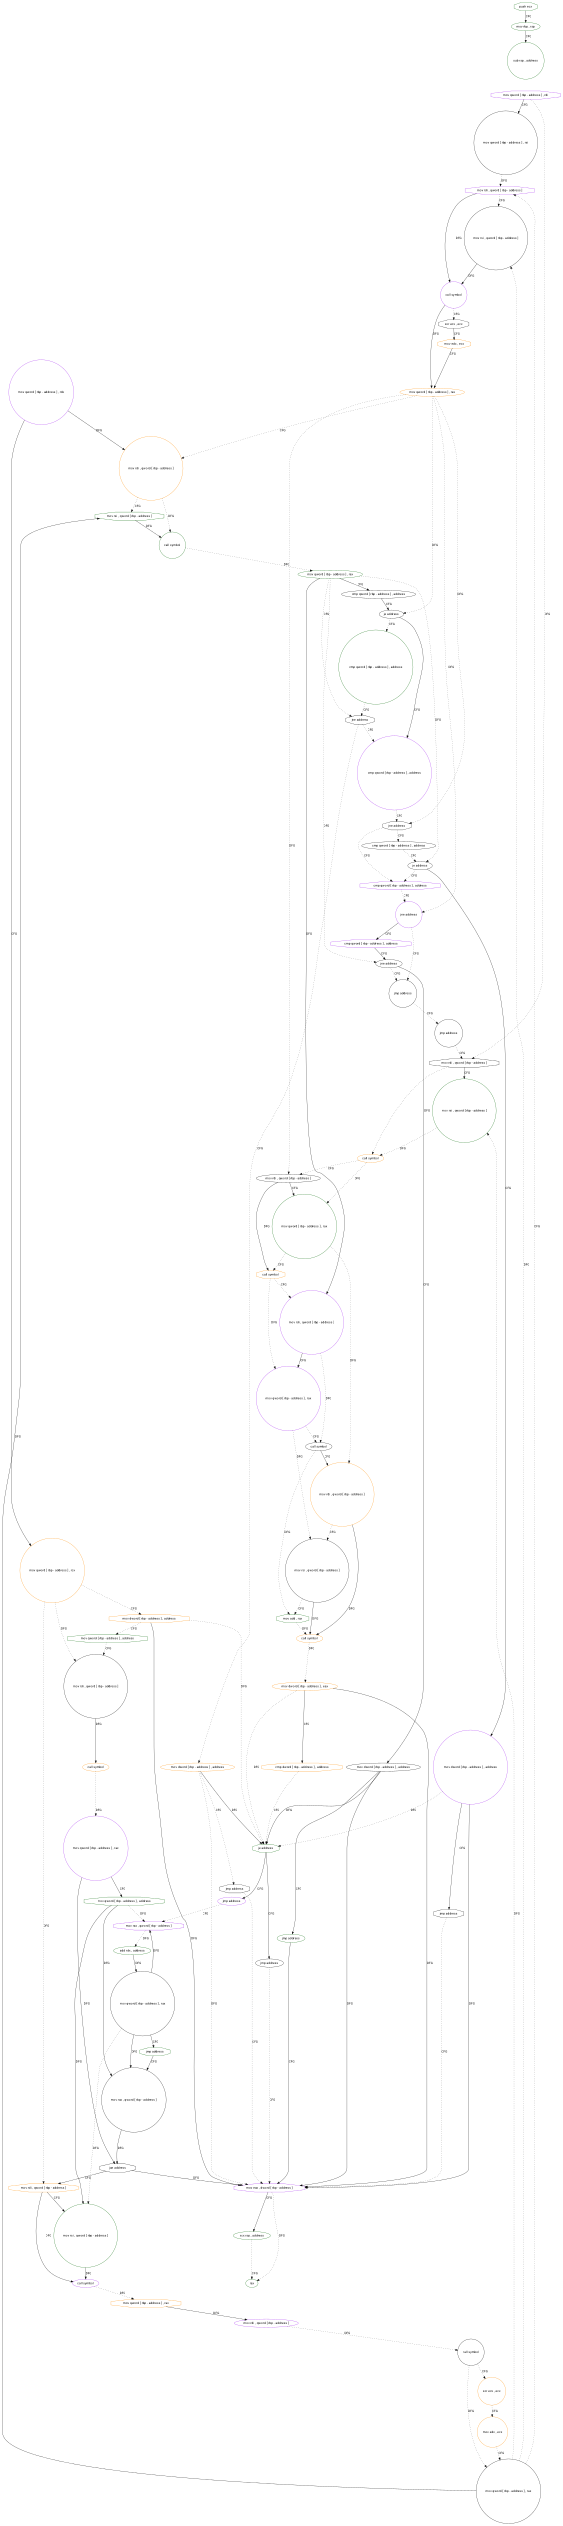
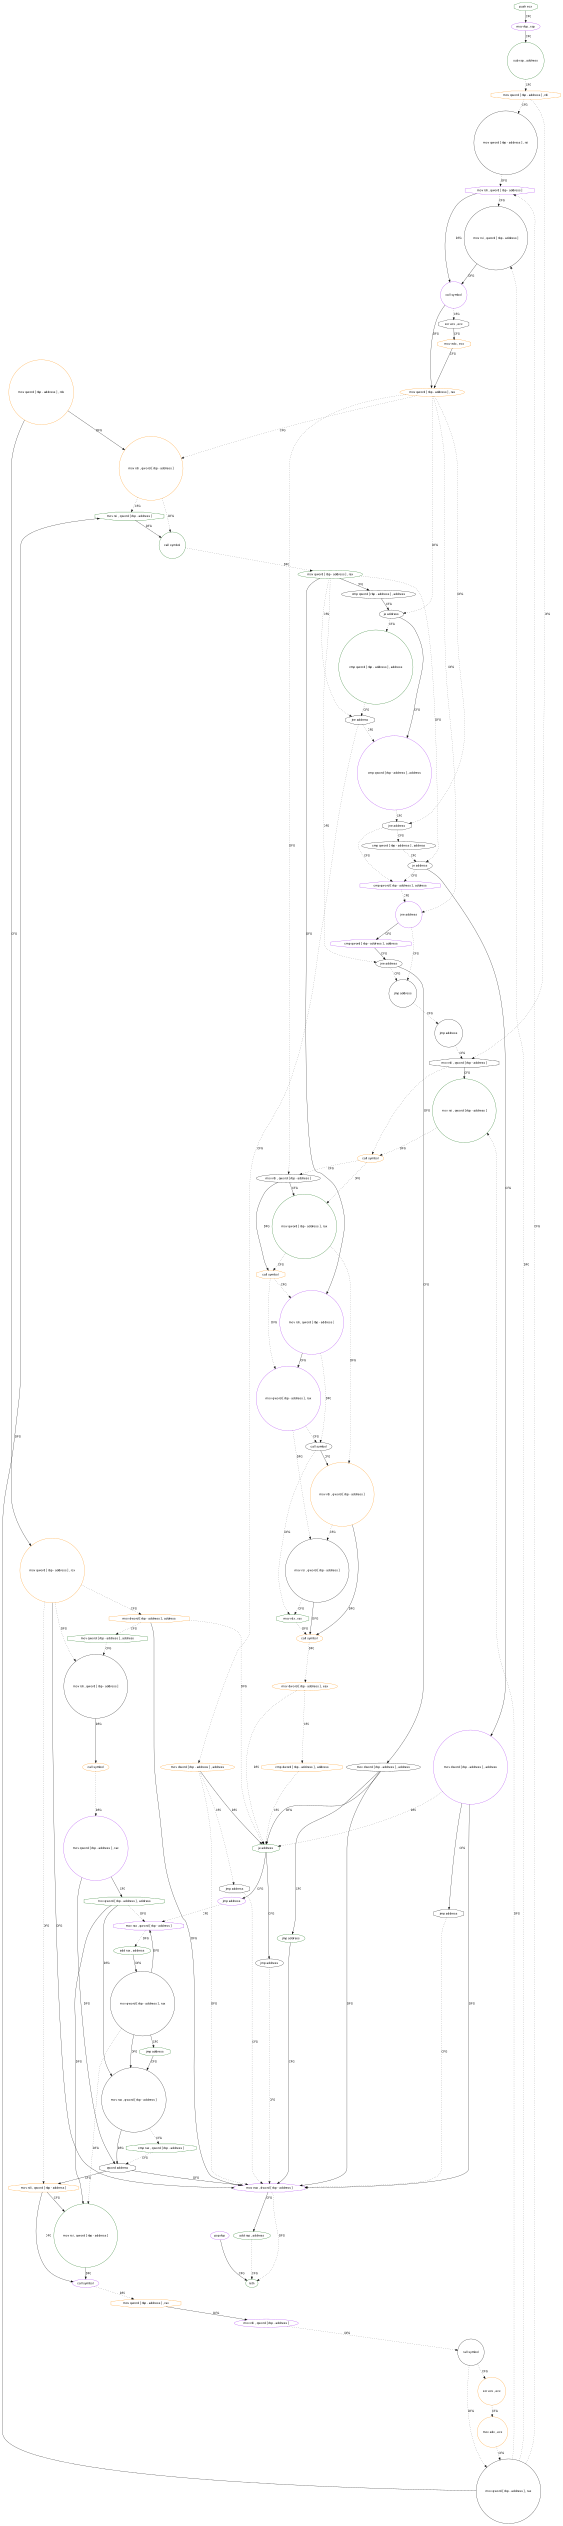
(526, 27) -> (526, 27)
none -> (526, 84)
(526, 95) -> (526, 95)
(522, 105) -> (522, 105)
(41, 392) -> (41, 392)
(293, 1619) -> (293, 1619)
(303, 1726) -> (303, 1726)
(132, 1951) -> (132, 1951)
(427, 1960) -> (57, 1961)
none -> (161, 2148)
(118, 2168) -> (118, 2168)
none -> (220, 2236)
(252, 2236) -> (252, 2236)
(252, 2283) -> (252, 2283)
